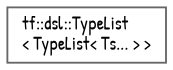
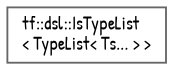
(87, 35) -> (87, 35)
